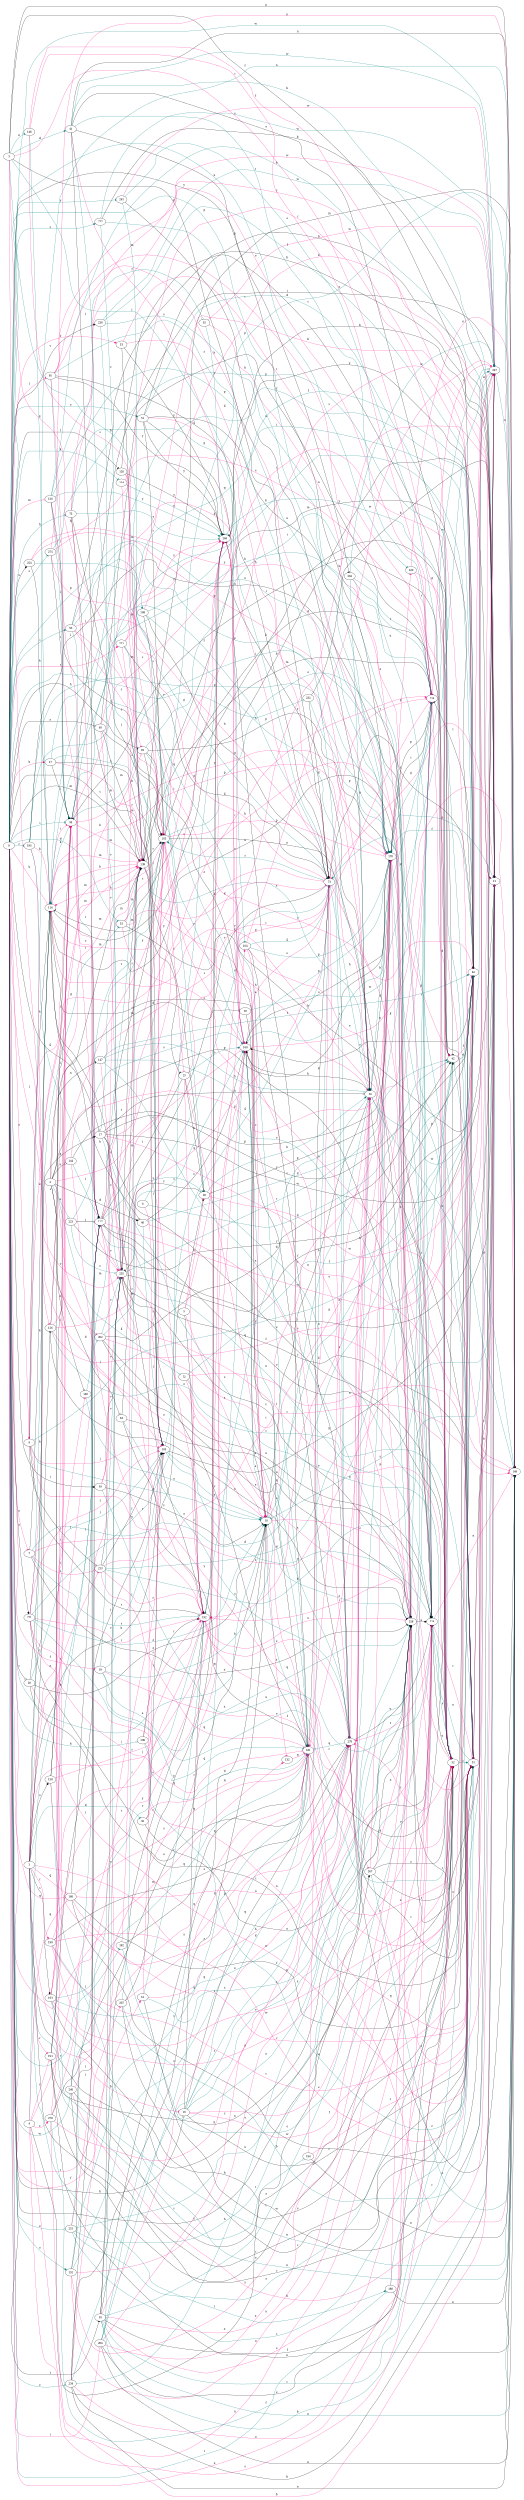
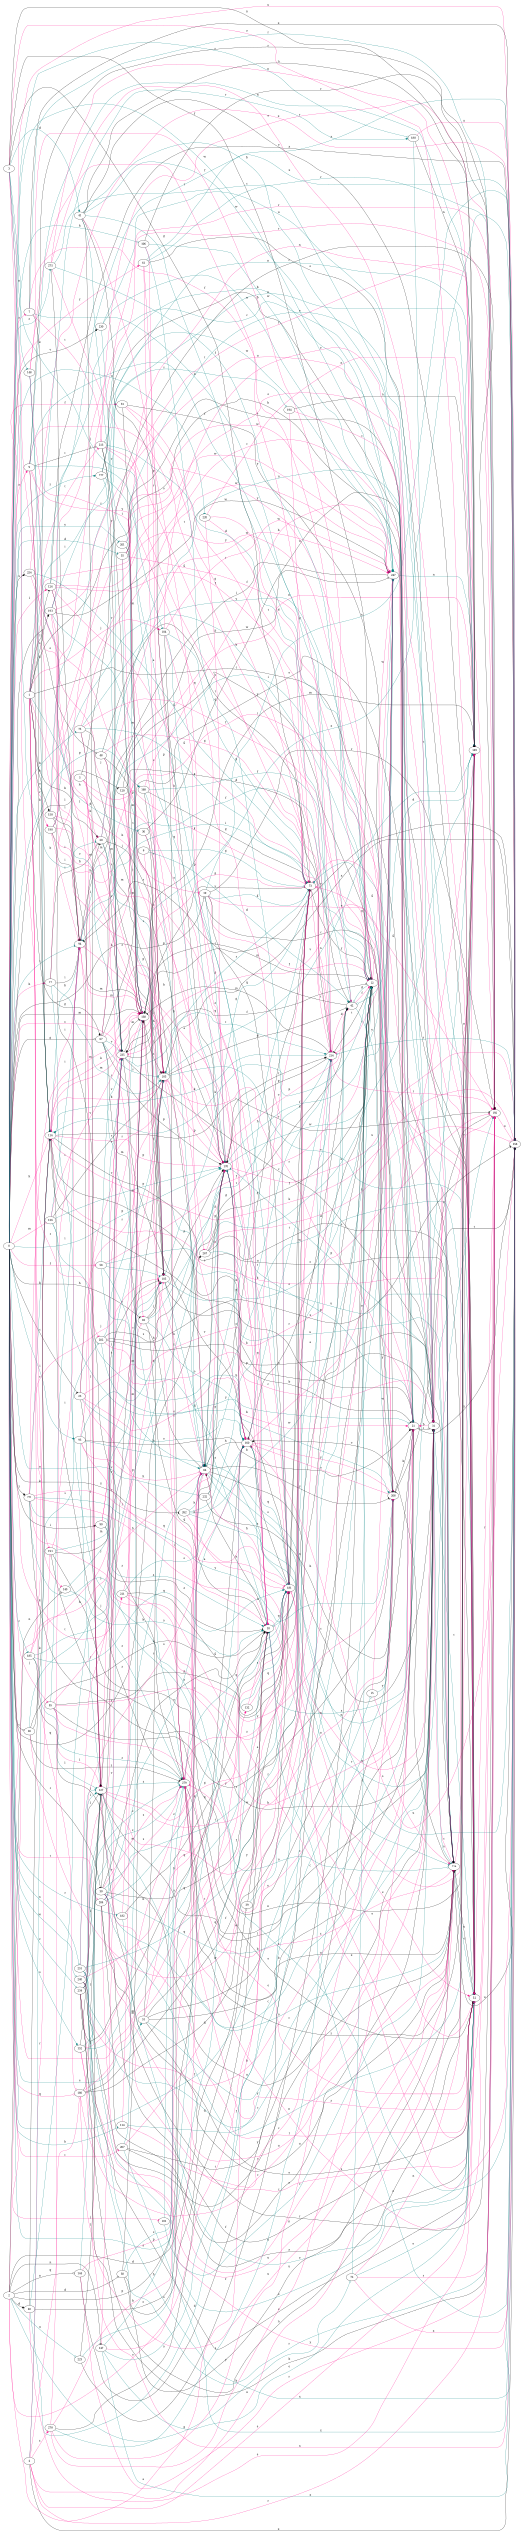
(93, 306) -> (18, 2103)
(463, 449) -> (306, 547)
(401, 714) -> (219, 809)
(174, 962) -> (99, 1227)
(76, 1070) -> (37, 1723)
(24, 1087) -> (12, 912)
(147, 1181) -> (141, 1784)
(83, 1260) -> (58, 719)
(38, 1600) -> none
(275, 1652) -> (258, 1669)
(317, 2004) -> none
none -> (164, 2221)
(459, 2263) -> (449, 2299)
